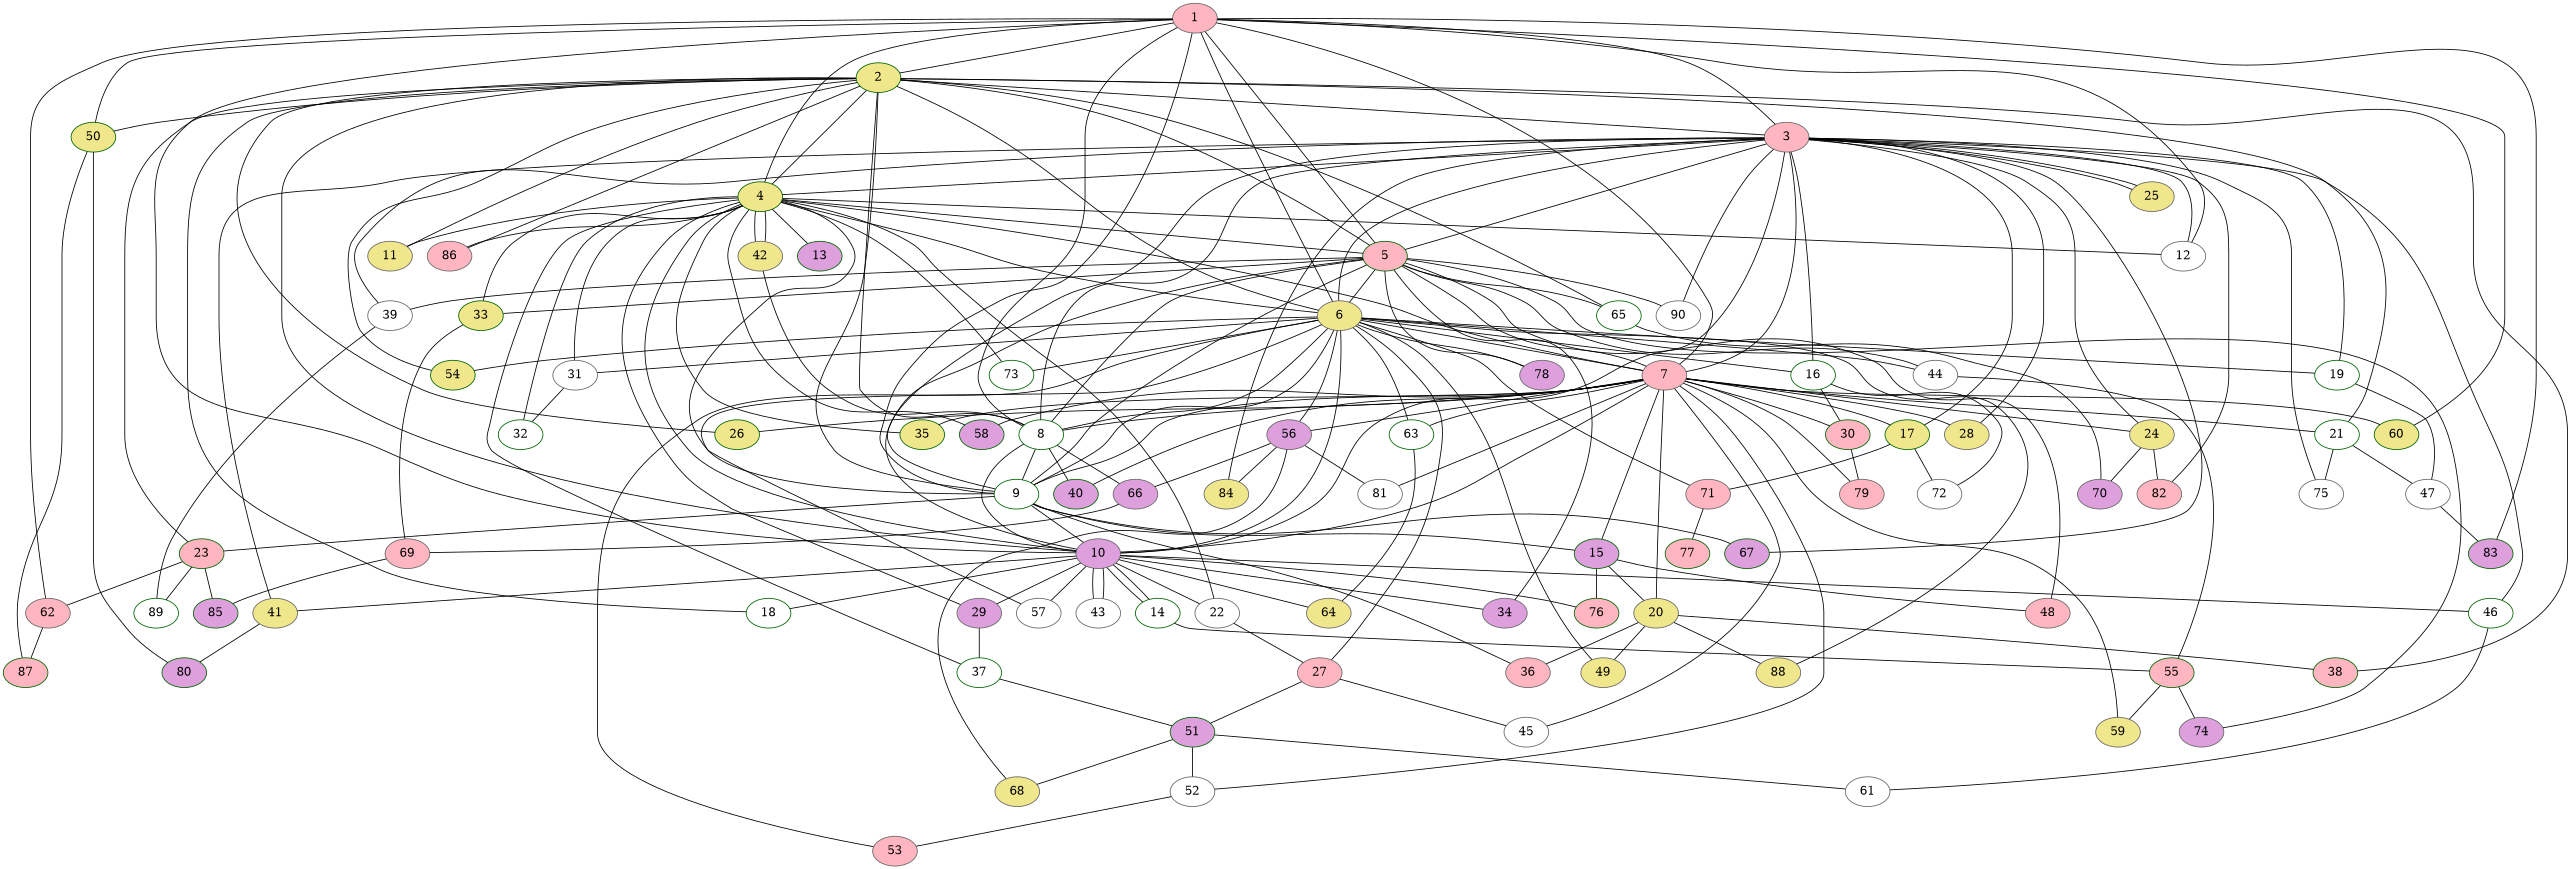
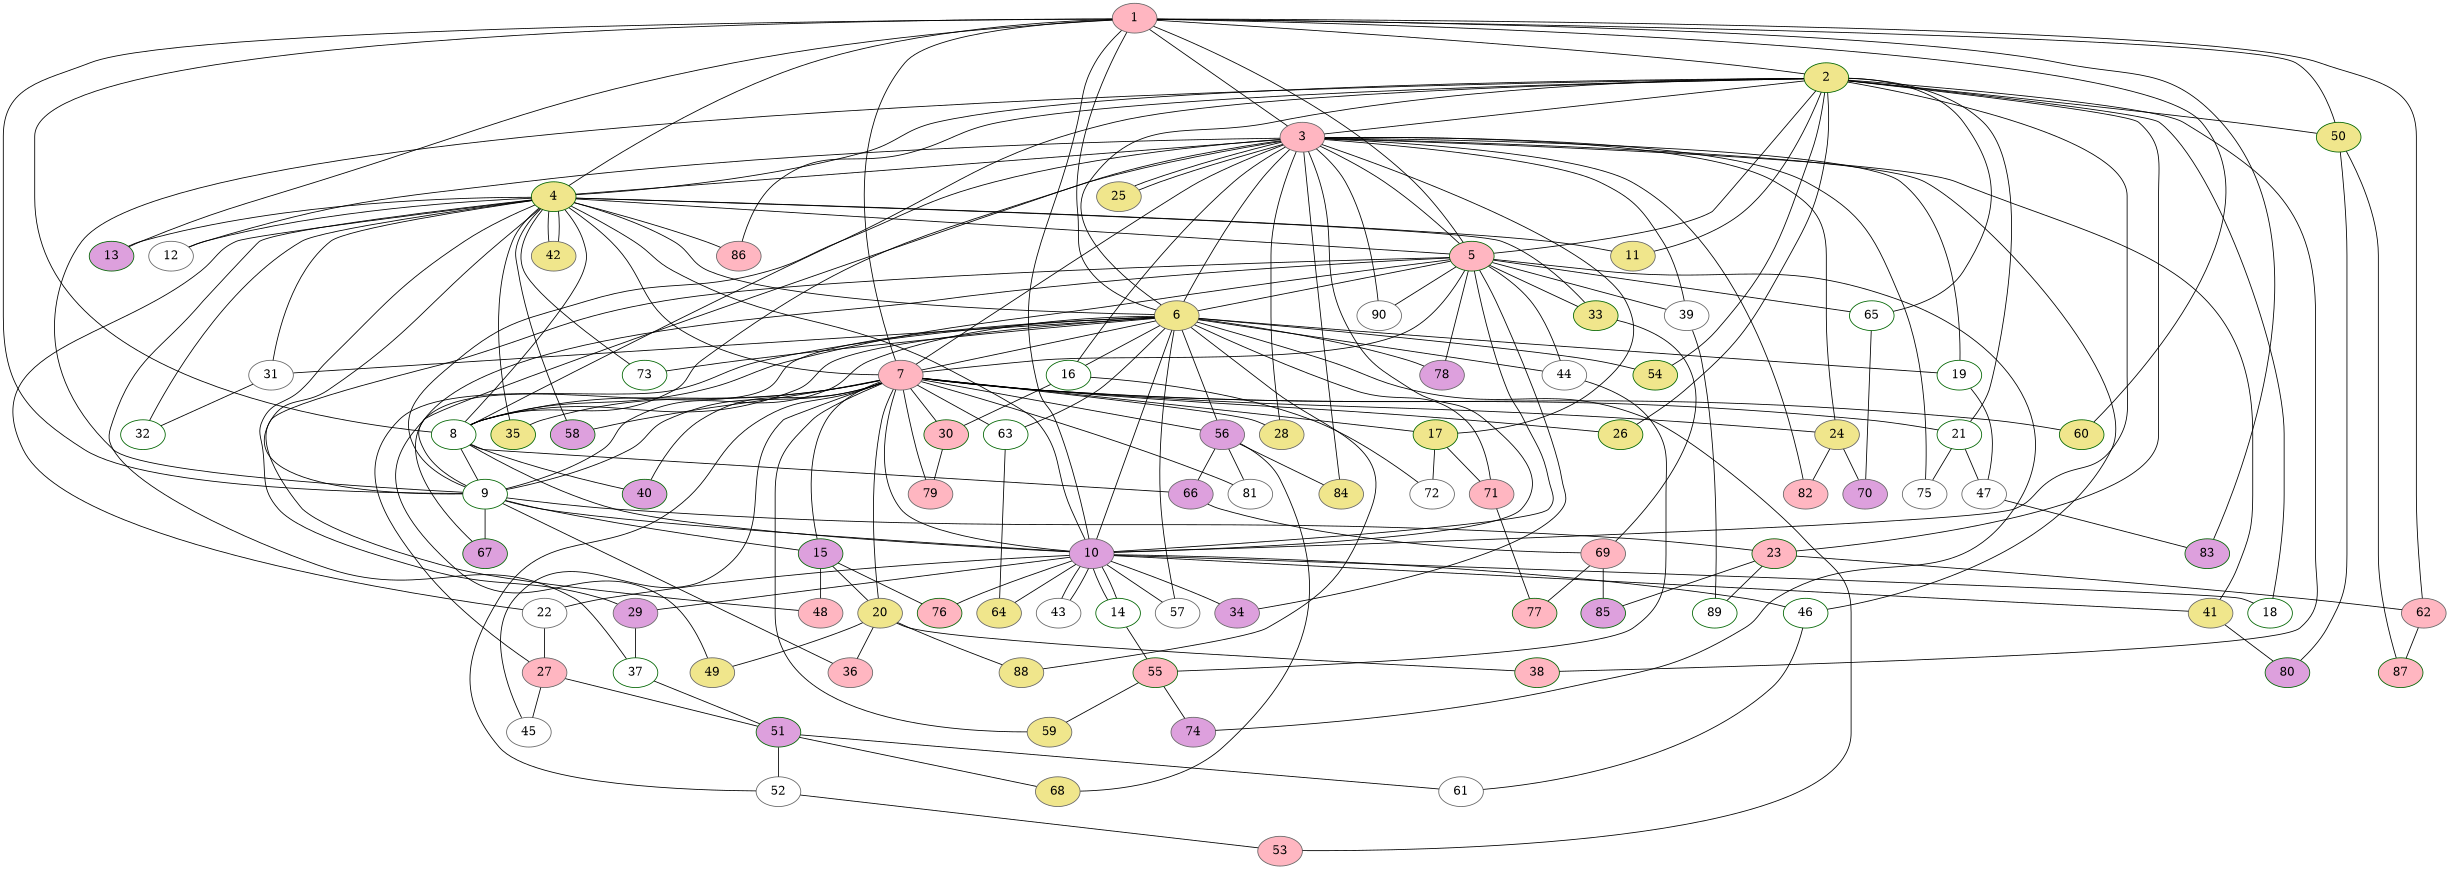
(1757, 66) -> (611, 90)
(857, 406) -> (550, 324)
none -> (1568, 584)
